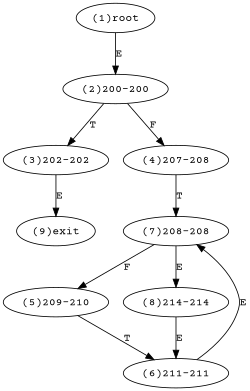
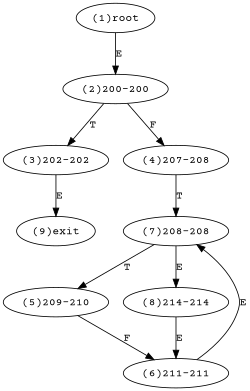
(127, 267) -> (127, 267)
(127, 338) -> (127, 338)
